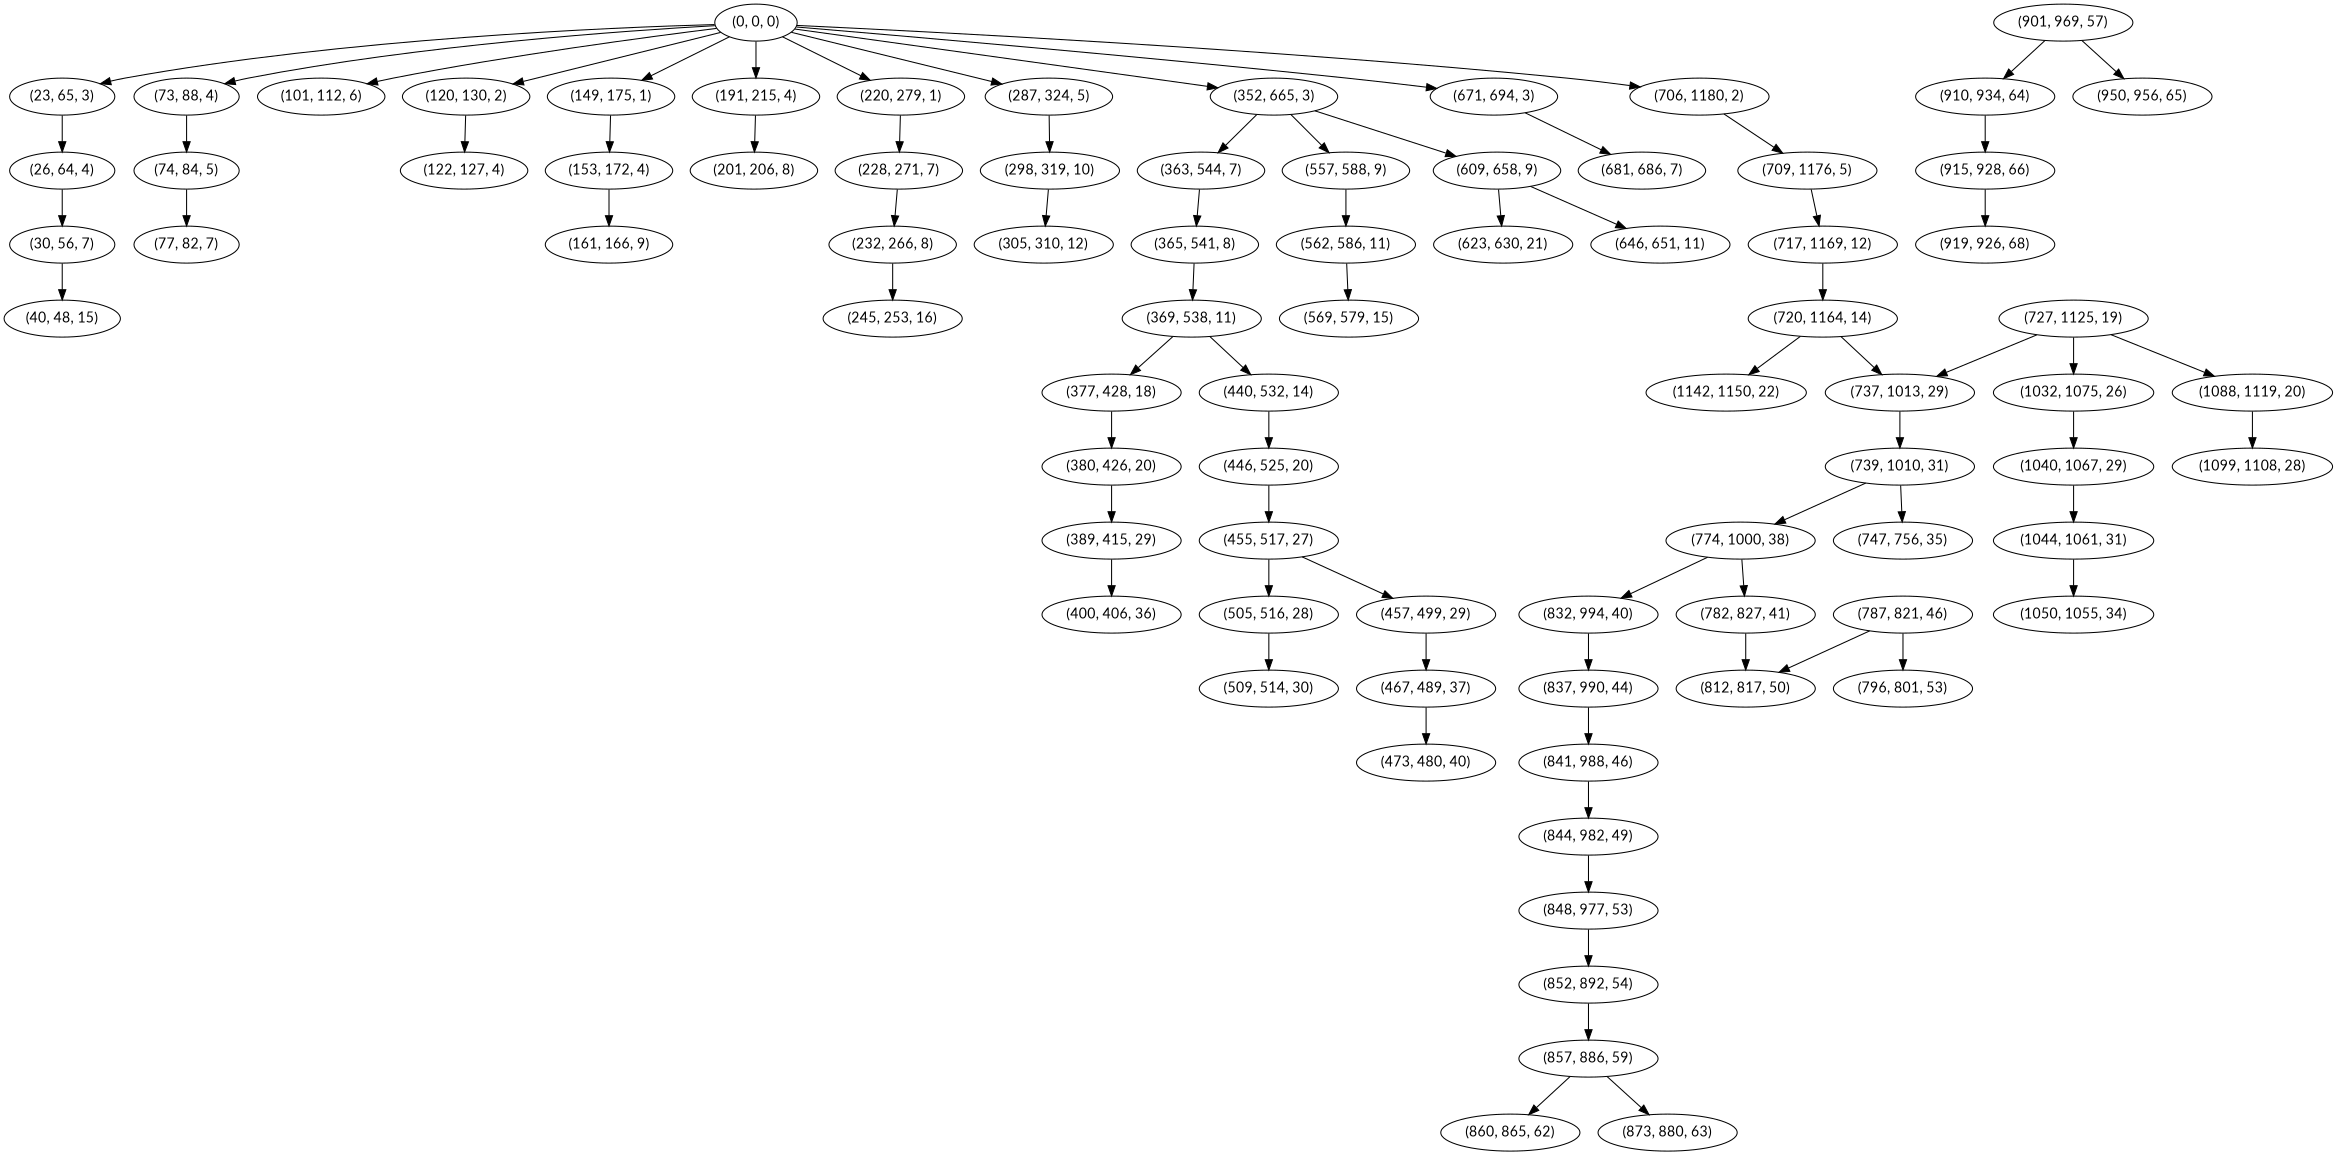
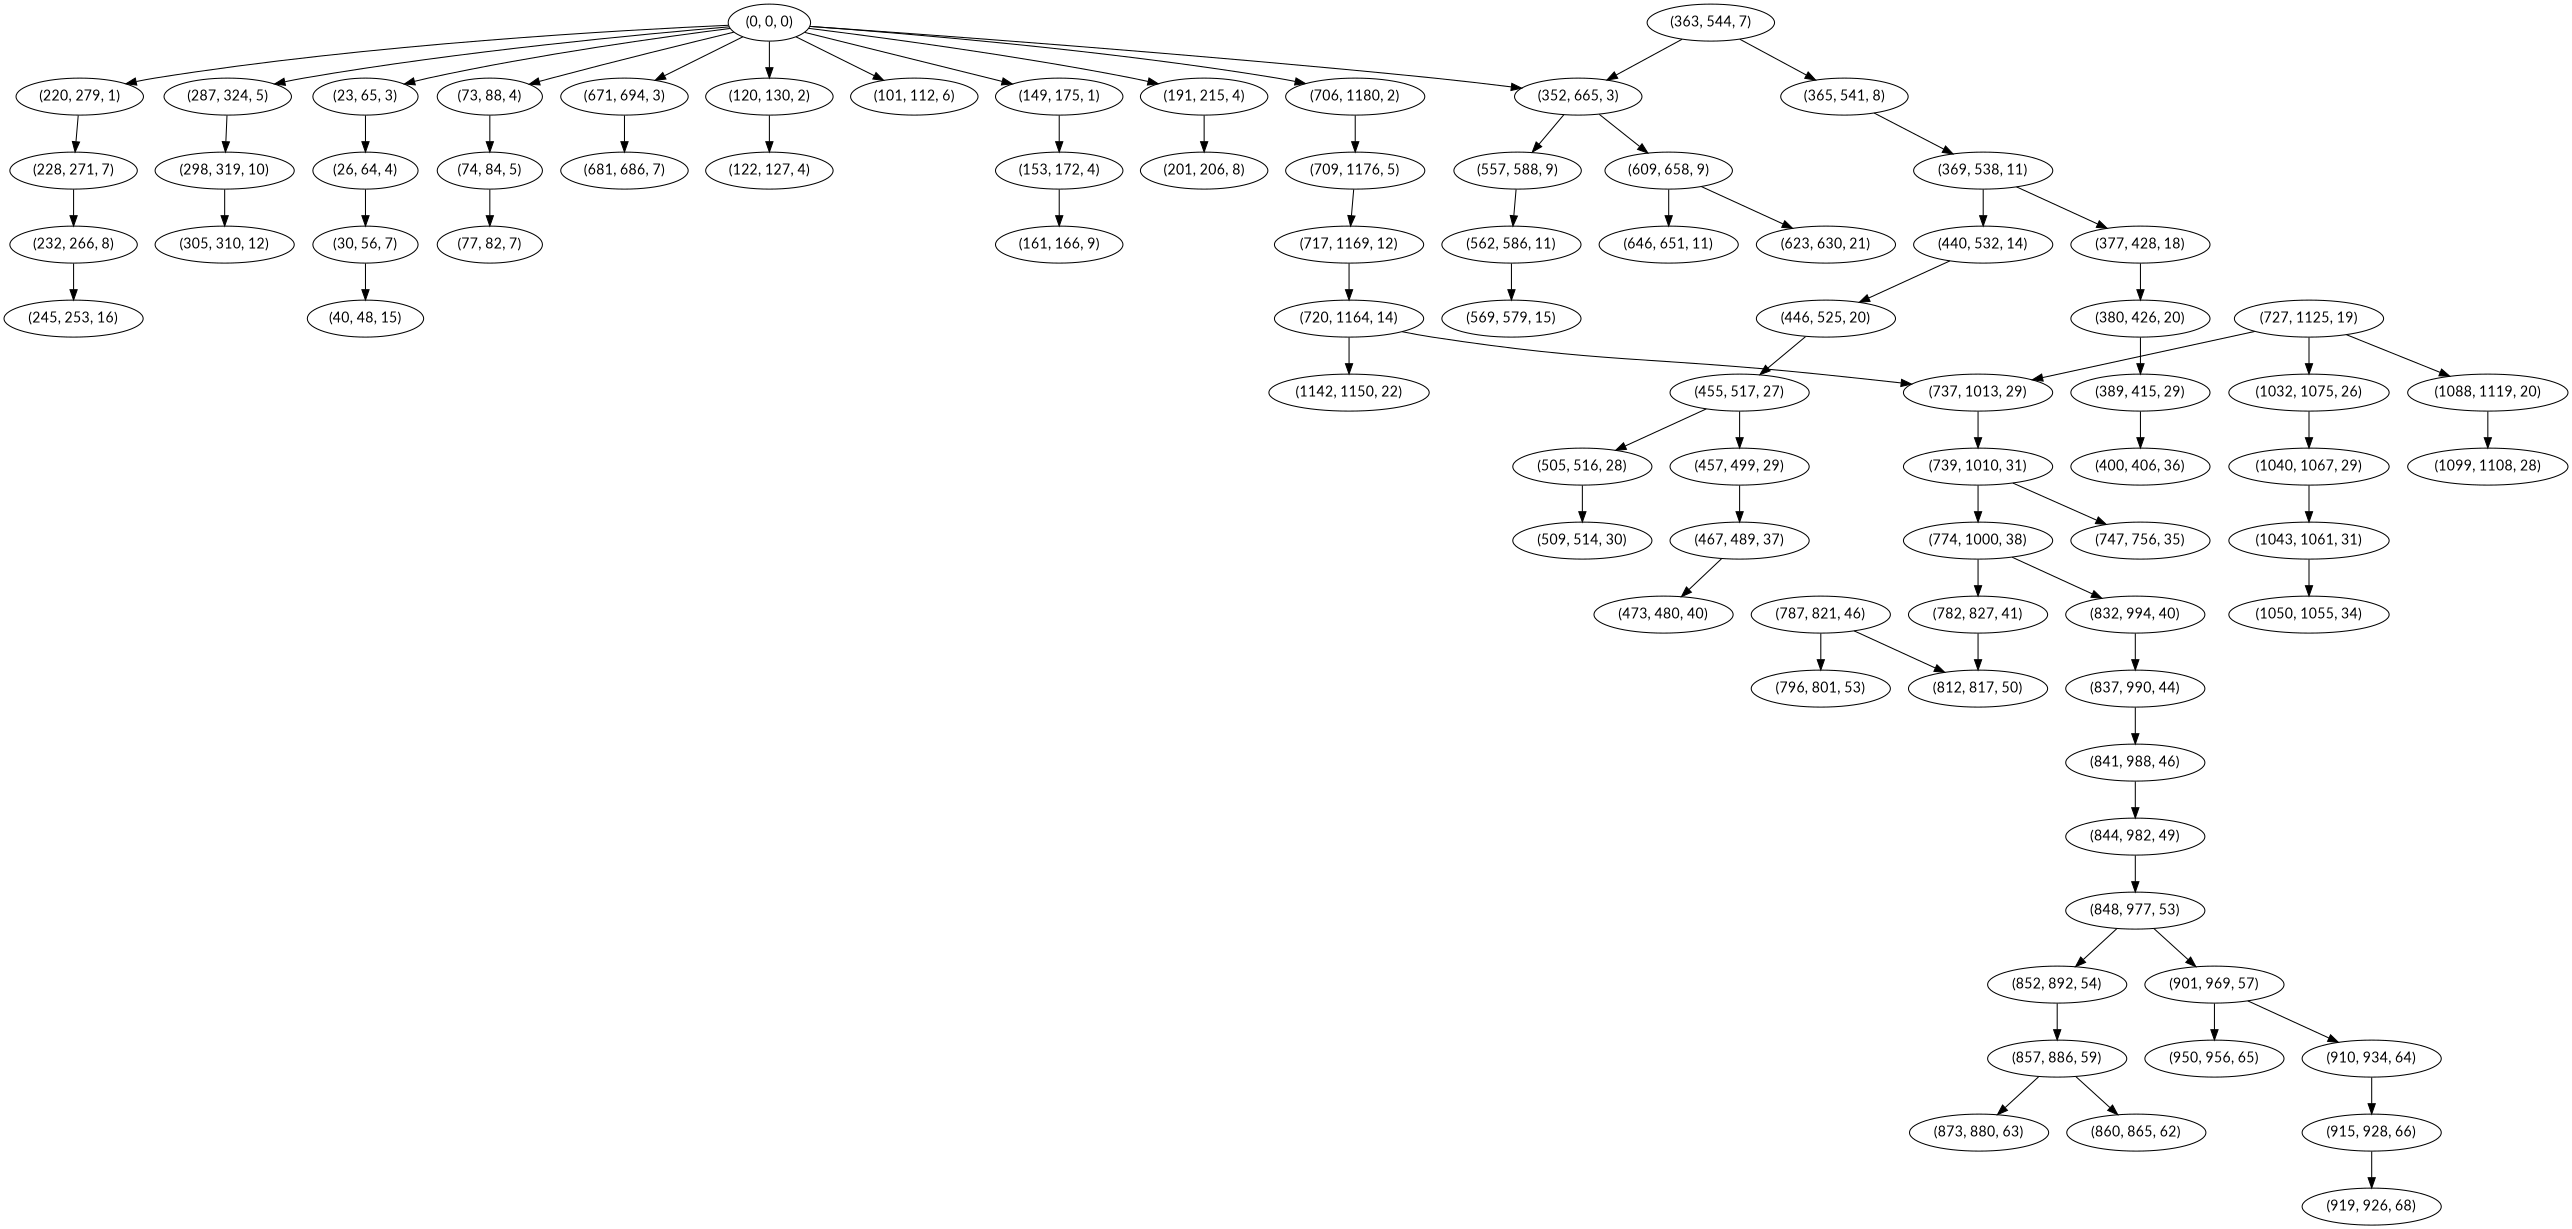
(1241, 130) -> (1649, 57)
(2074, 541) -> (2309, 541)
none -> (2171, 944)
